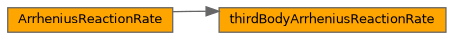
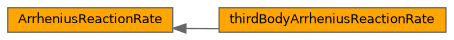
(189, 11) -> (203, 29)
